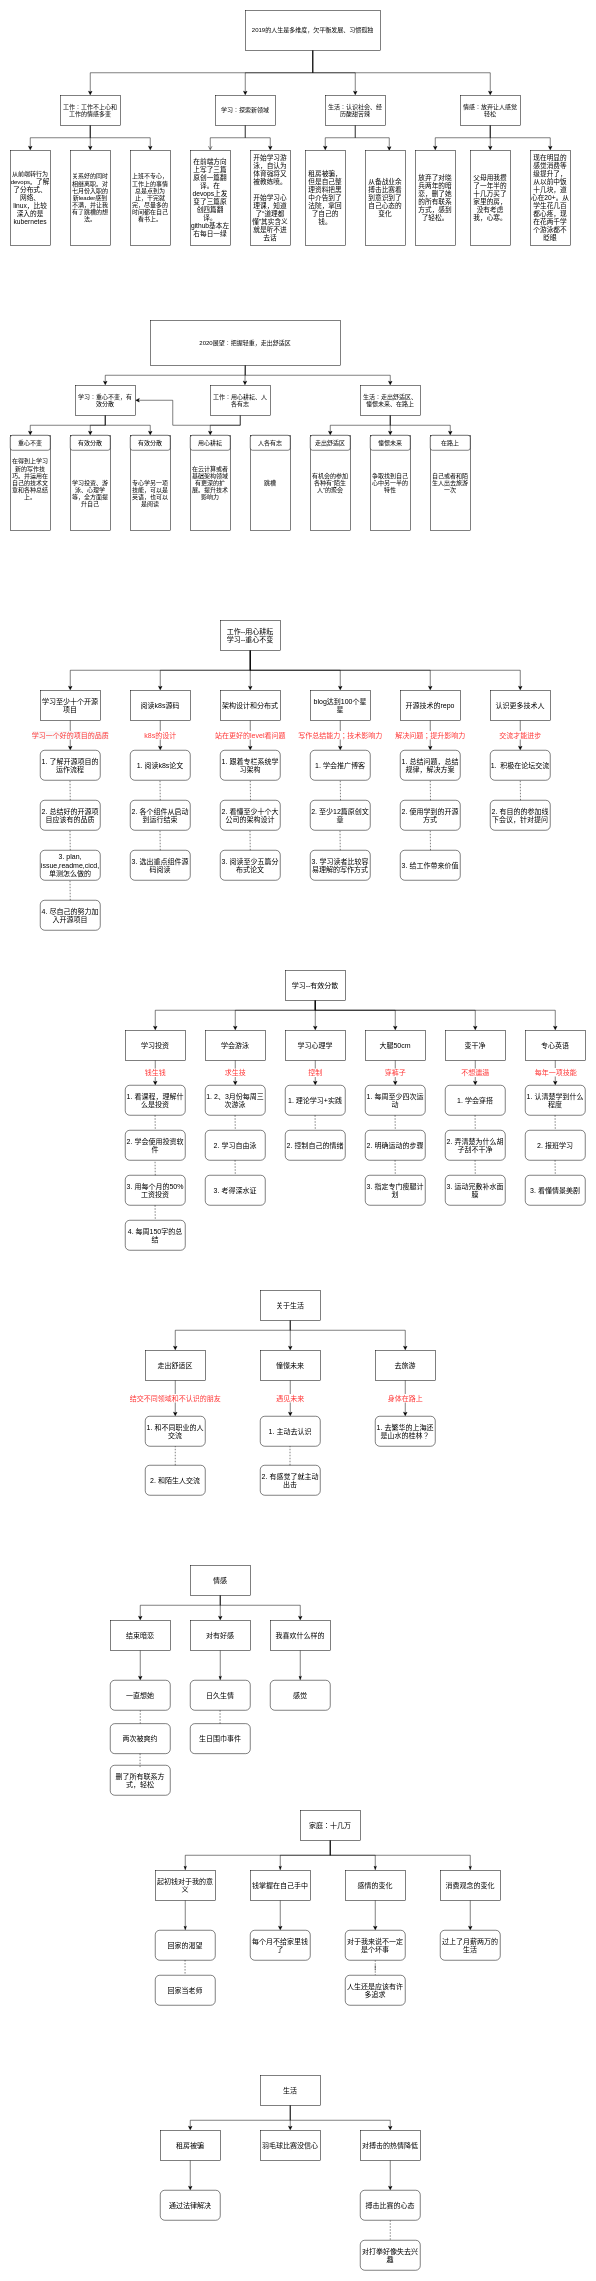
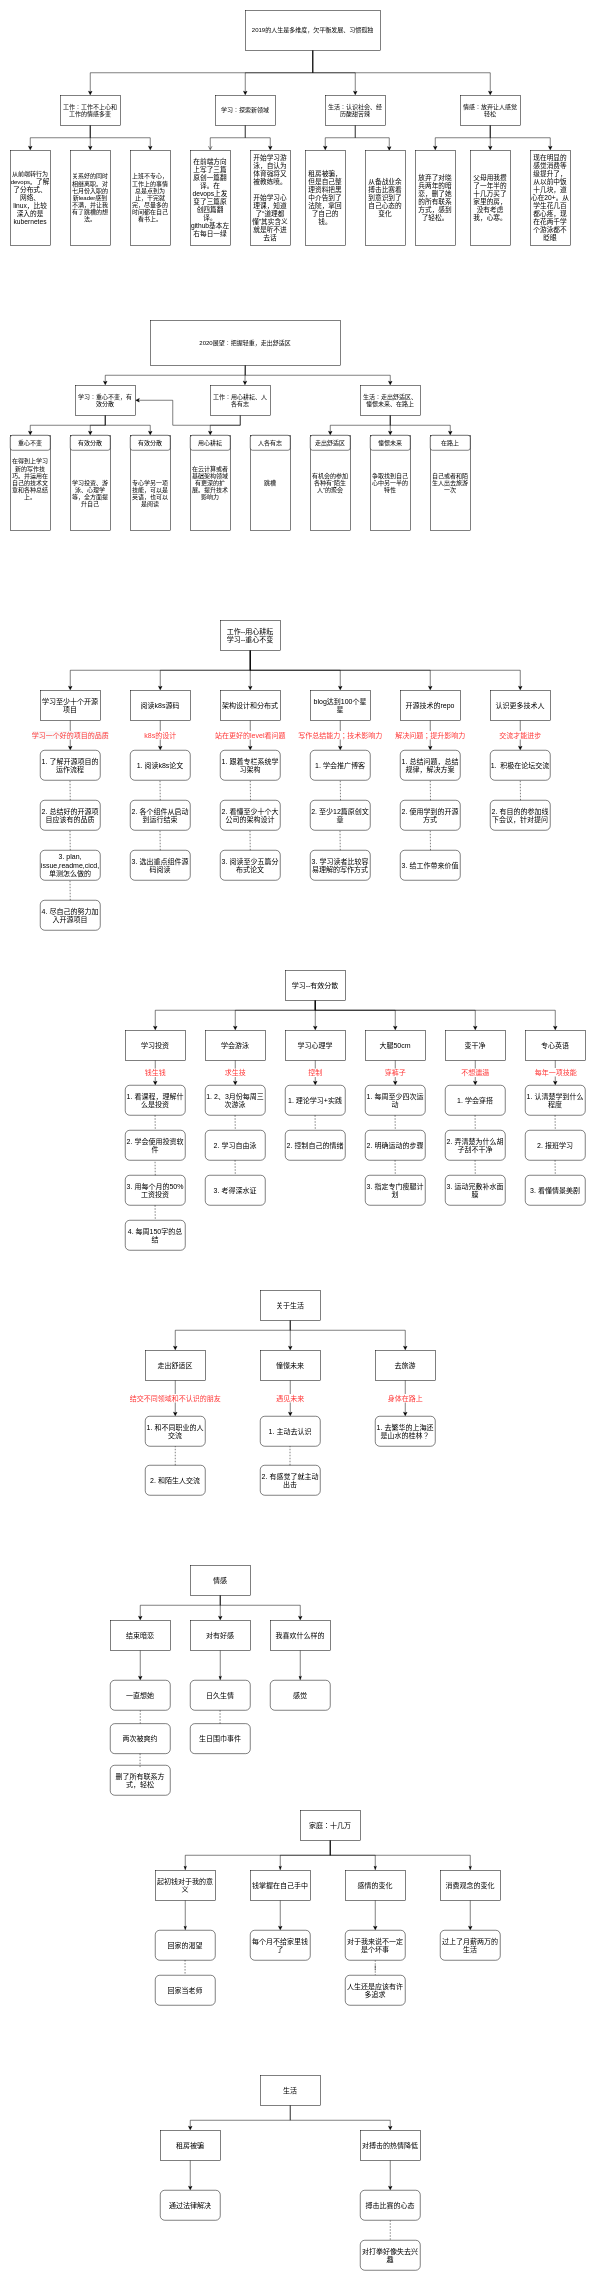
(290, 2125) -> none
(290, 2145) -> none
